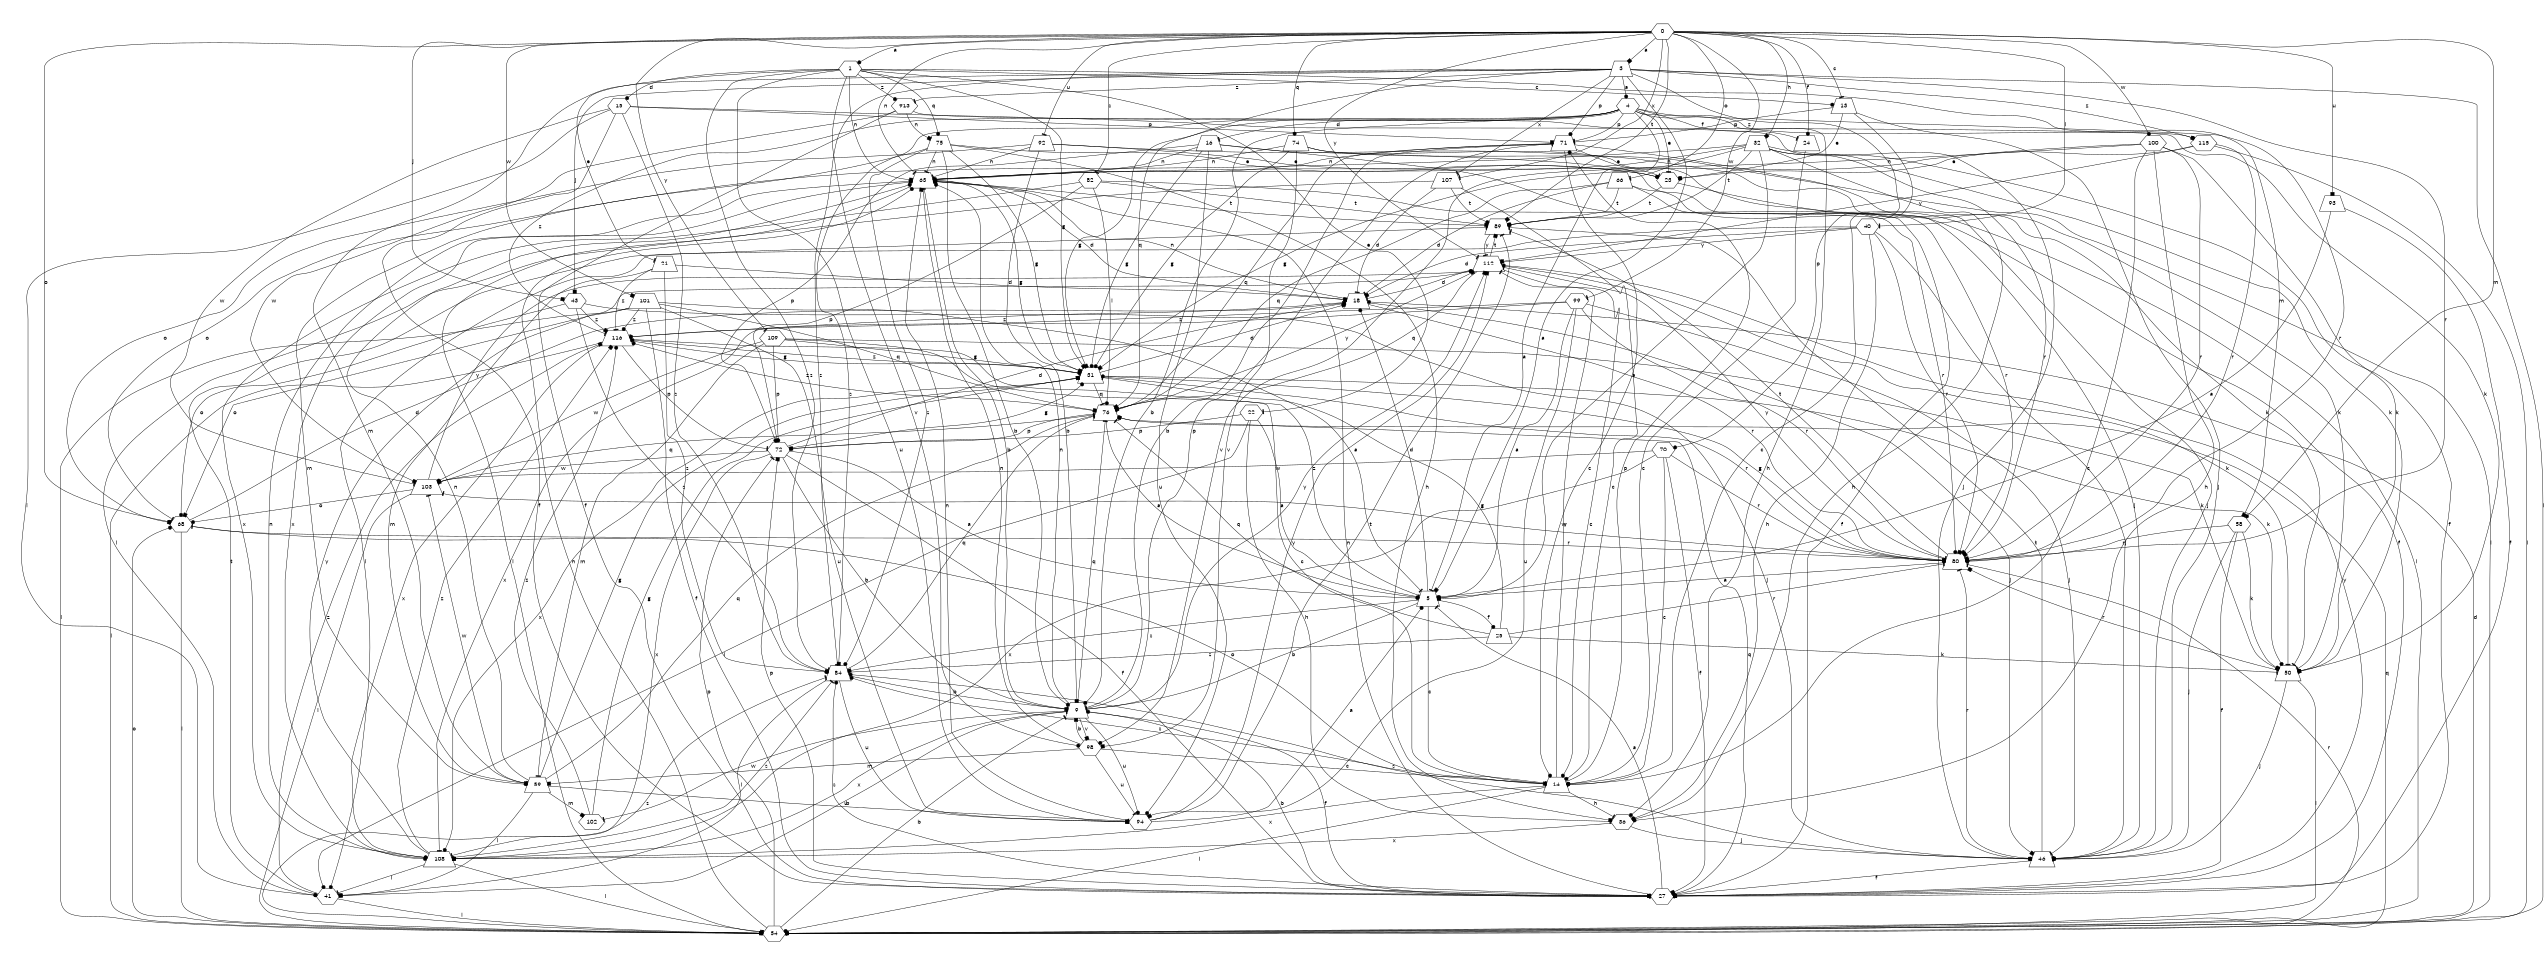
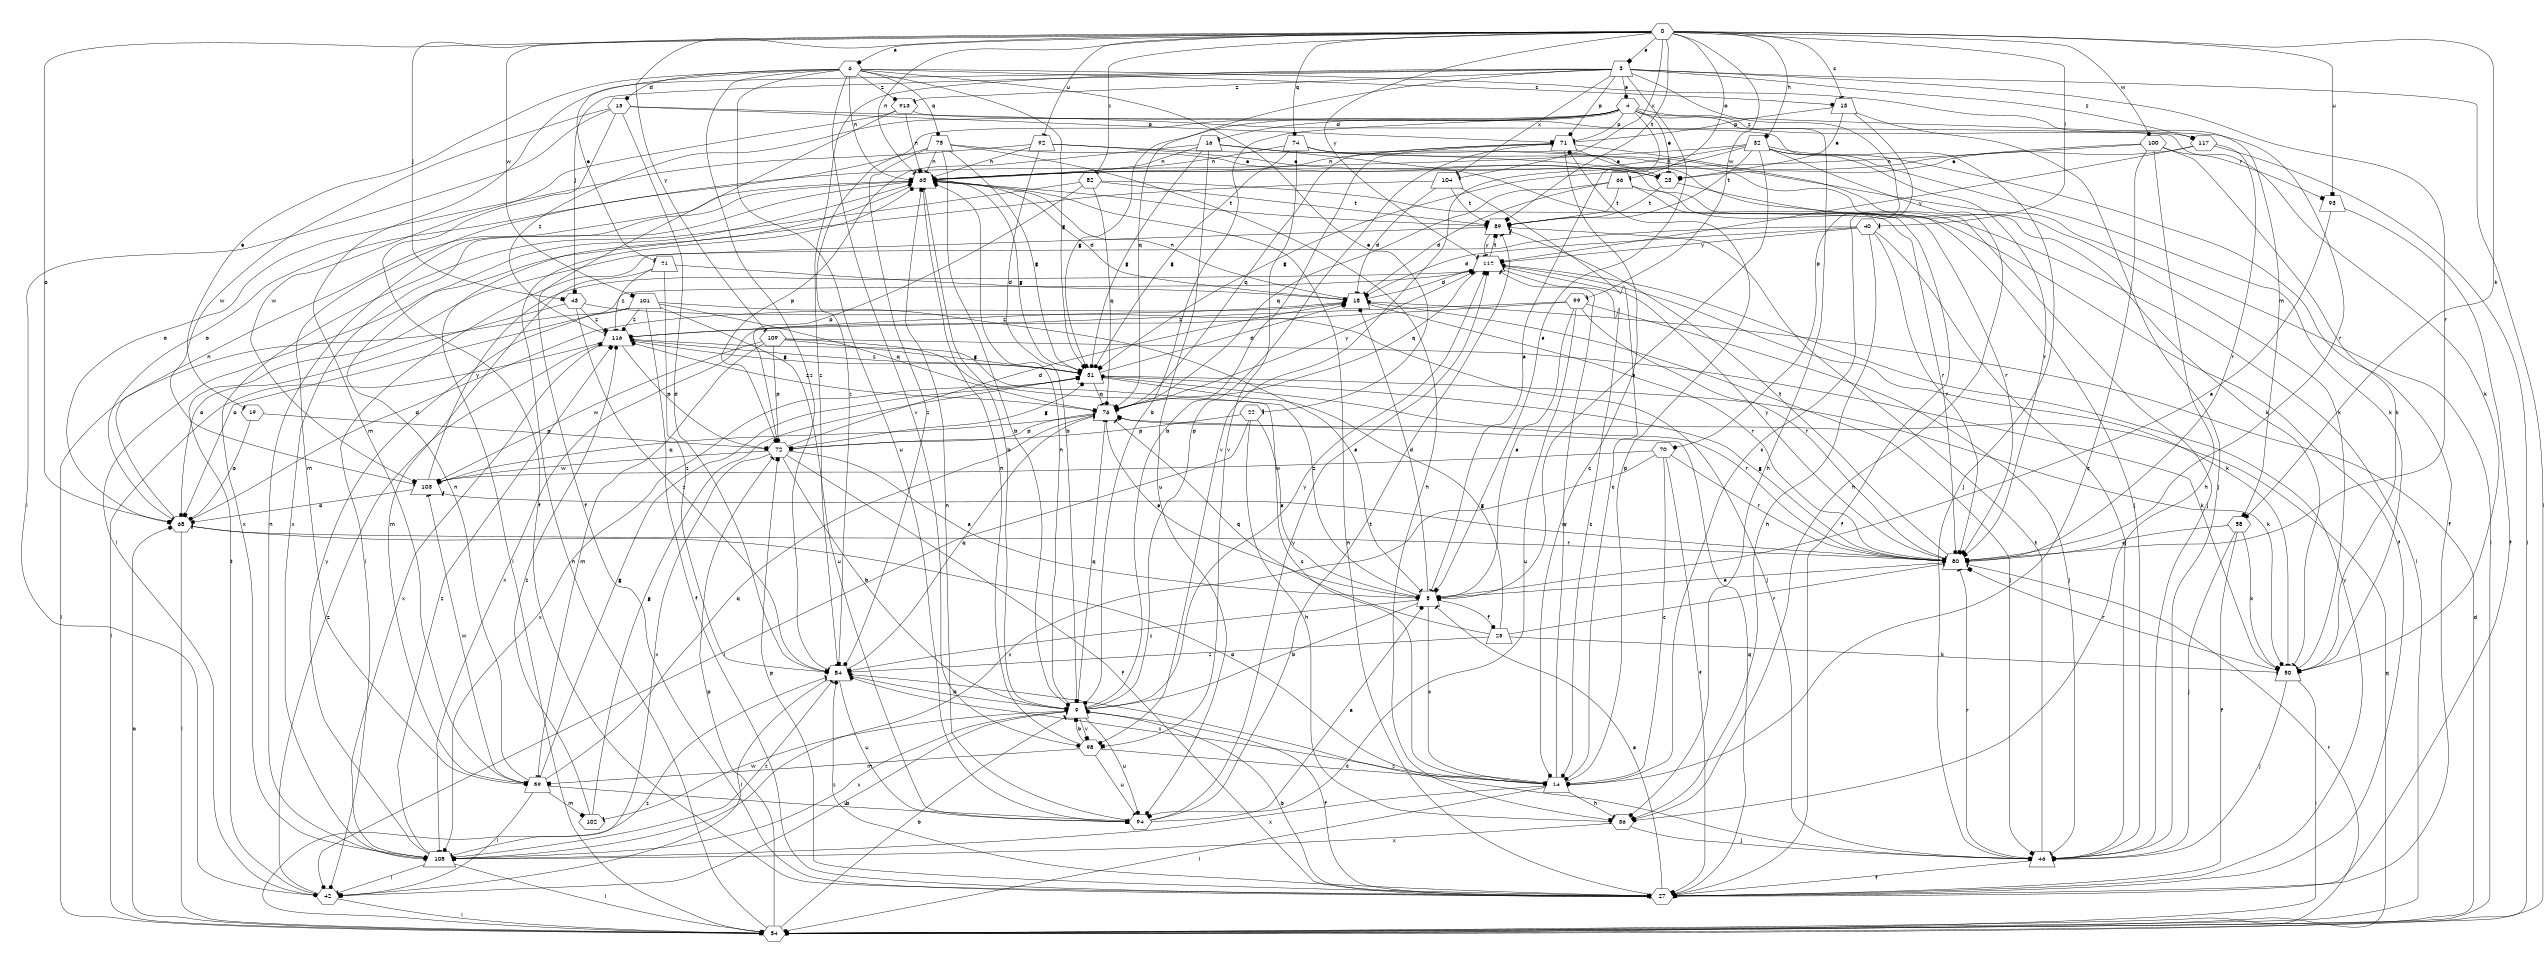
(850, 69) -> (850, 69)
(914, 128) -> (912, 141)
(1807, 143) -> none
(2204, 143) -> (2204, 143)
(1303, 170) -> (1303, 170)
(1447, 180) -> (1447, 180)
none -> (410, 255)
(2496, 282) -> (2496, 282)
(1112, 301) -> (1112, 301)
(676, 394) -> (676, 394)
(2180, 395) -> (2243, 166)
none -> (253, 413)
(2124, 543) -> (2124, 543)
(328, 896) -> (328, 896)
(285, 917) -> none
